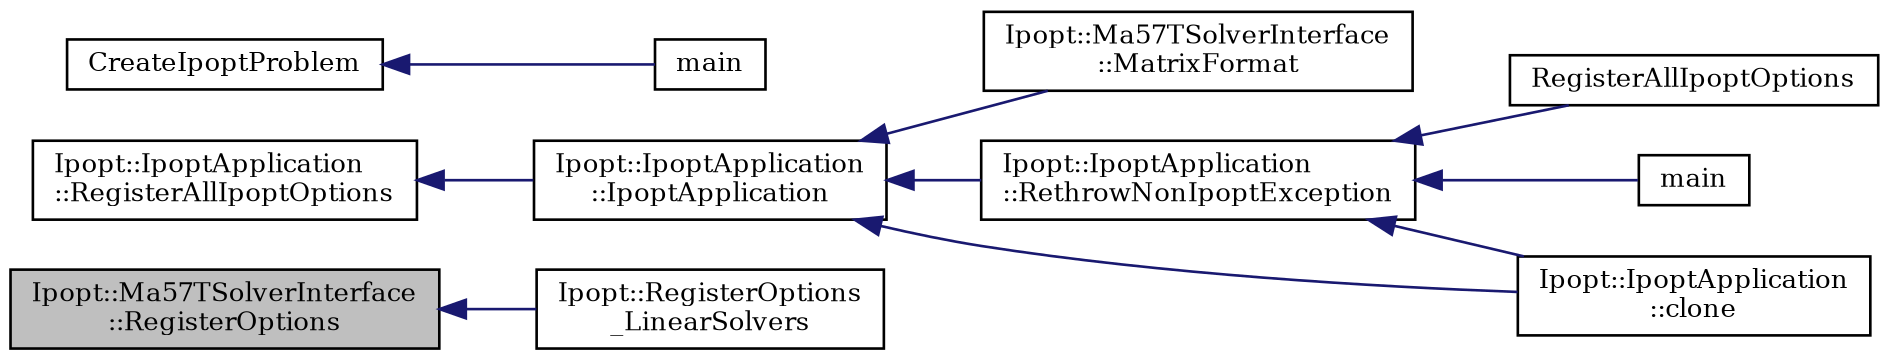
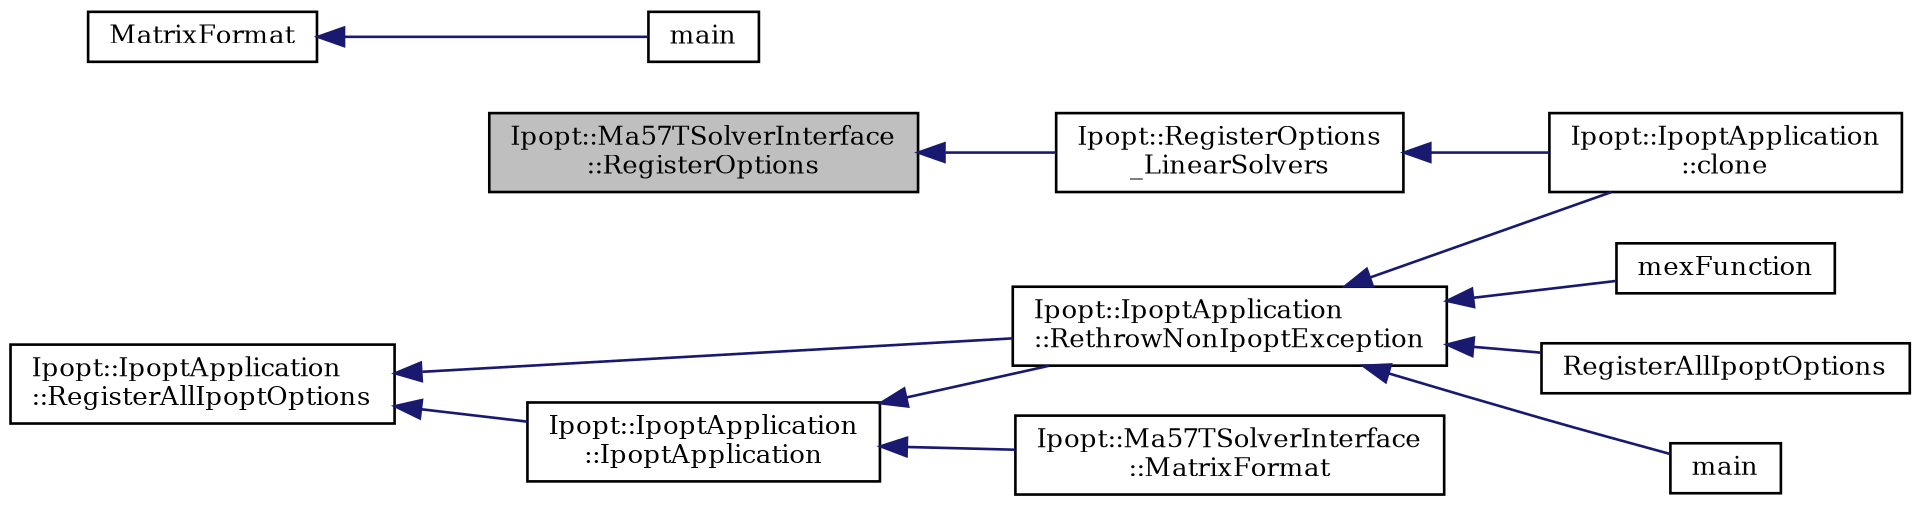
(225, 64) -> (203, 37)
none -> (1726, 268)
(1198, 272) -> (1490, 153)
none -> (718, 355)
